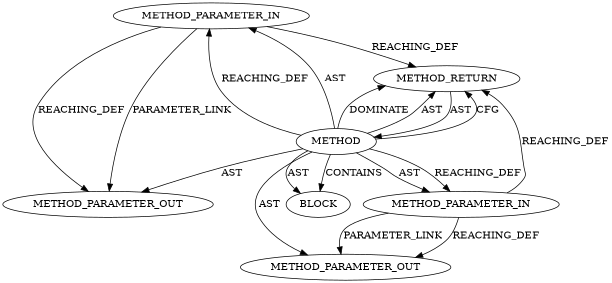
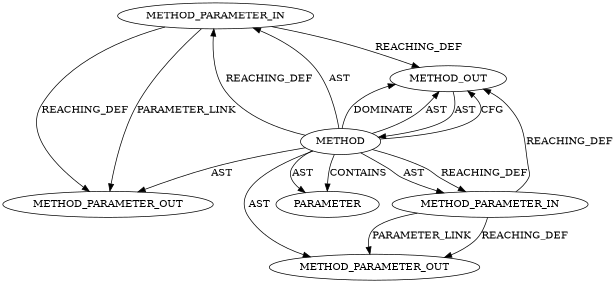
(447, 79) -> (448, 79)
(318, 204) -> (328, 204)
